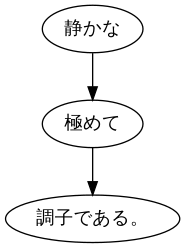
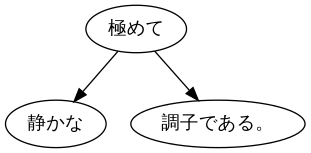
(93, 70) -> (100, 71)
